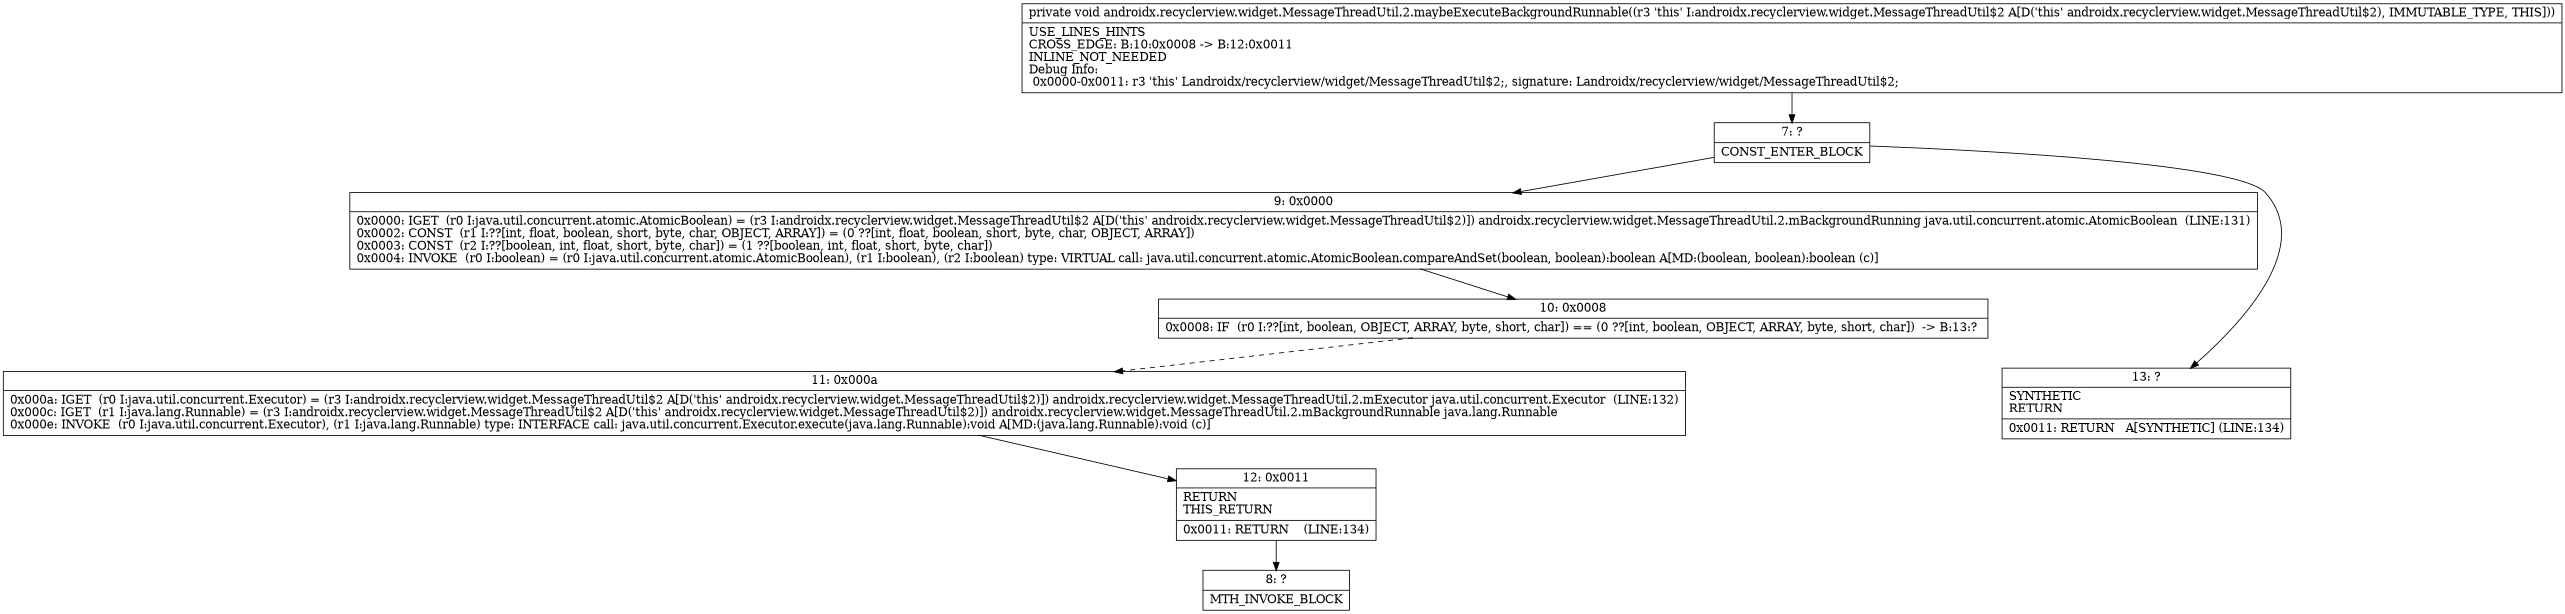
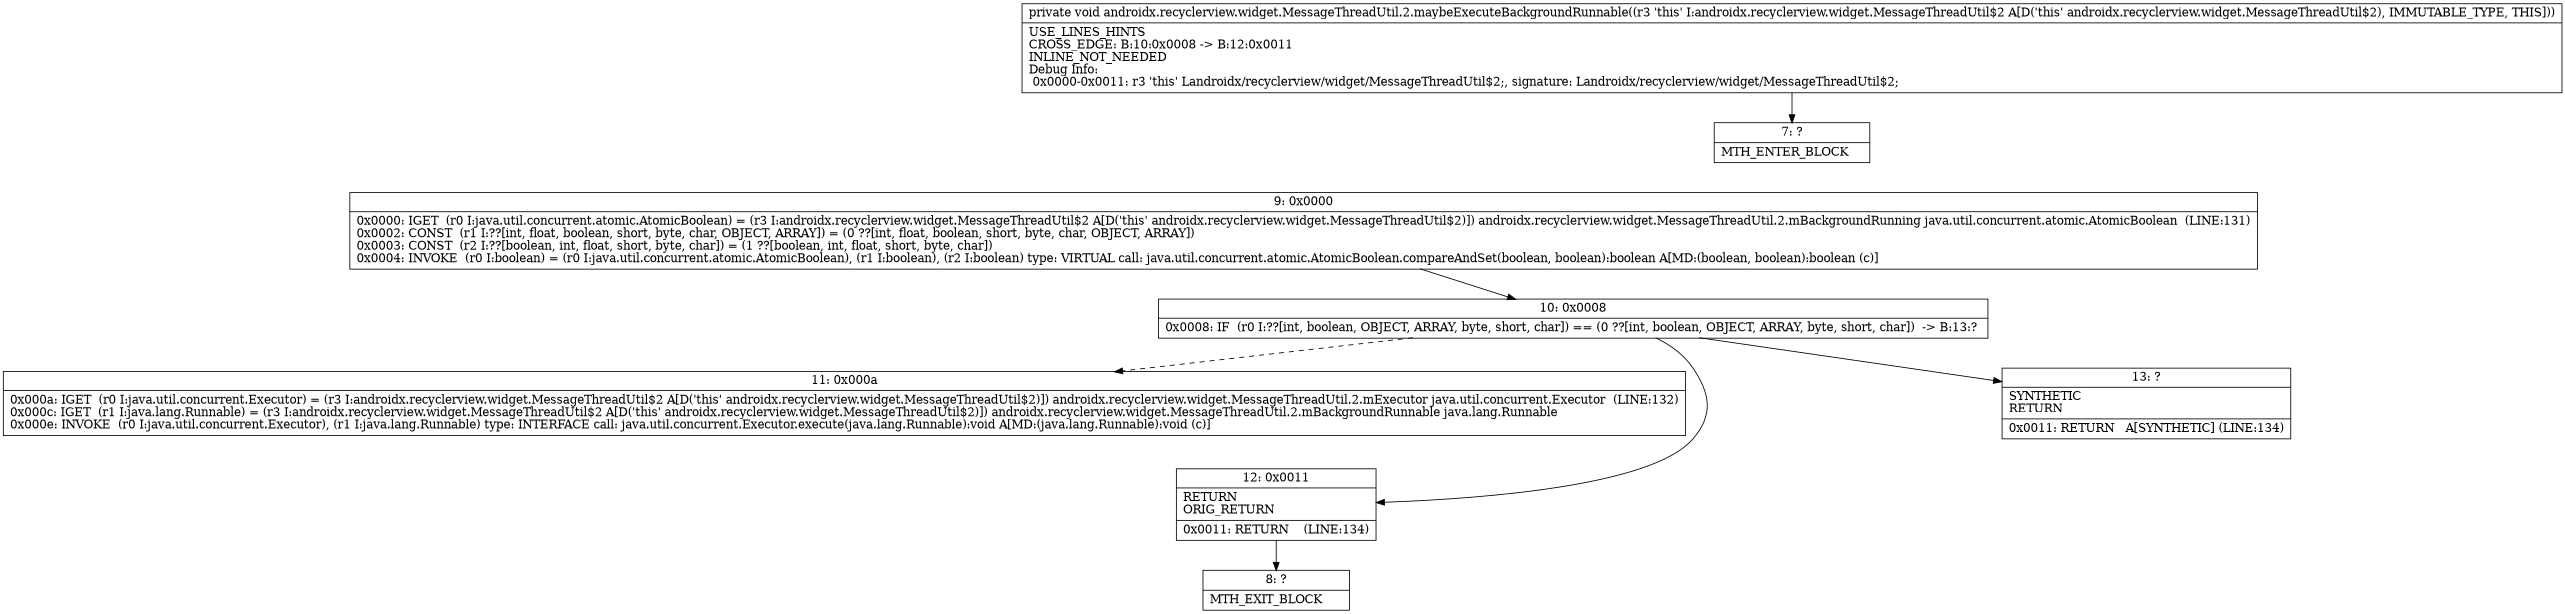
(1792, 152) -> (1785, 152)
(2171, 168) -> (1846, 359)
(1618, 174) -> none
(1073, 457) -> (1606, 478)
(1228, 510) -> (1229, 510)
(1276, 600) -> (1266, 600)
